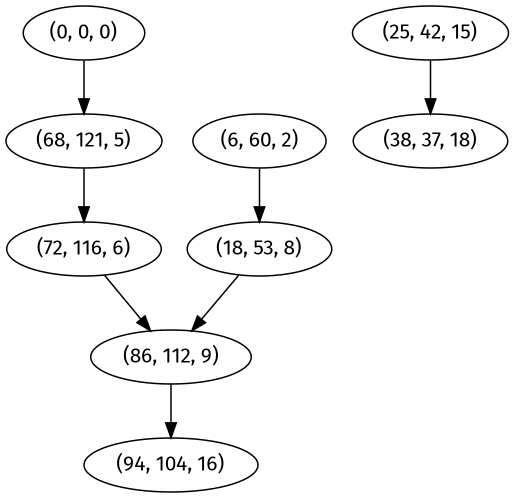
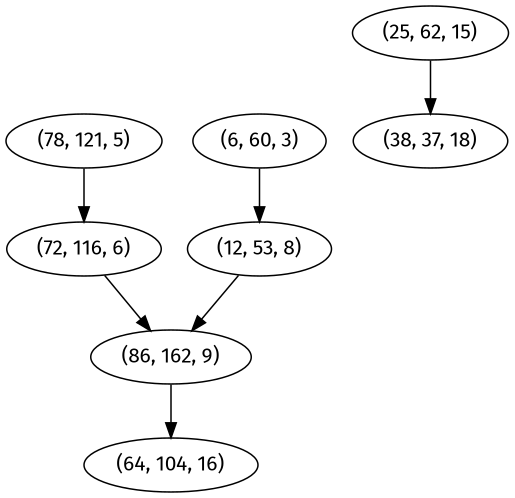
(84, 33) -> none
(430, 33) -> (430, 33)
(84, 141) -> (84, 141)
(260, 141) -> (260, 141)
(260, 249) -> (260, 249)
(171, 357) -> (171, 357)
(171, 465) -> (171, 465)
